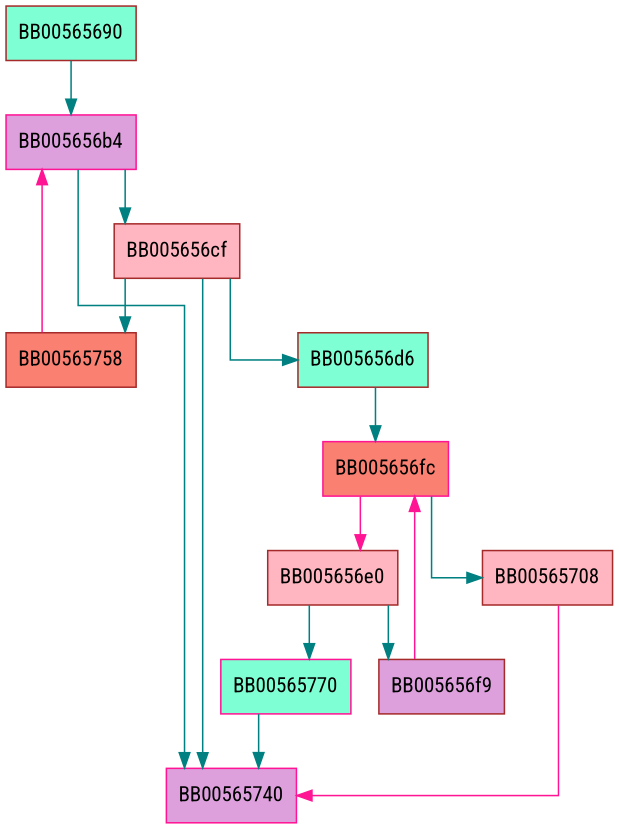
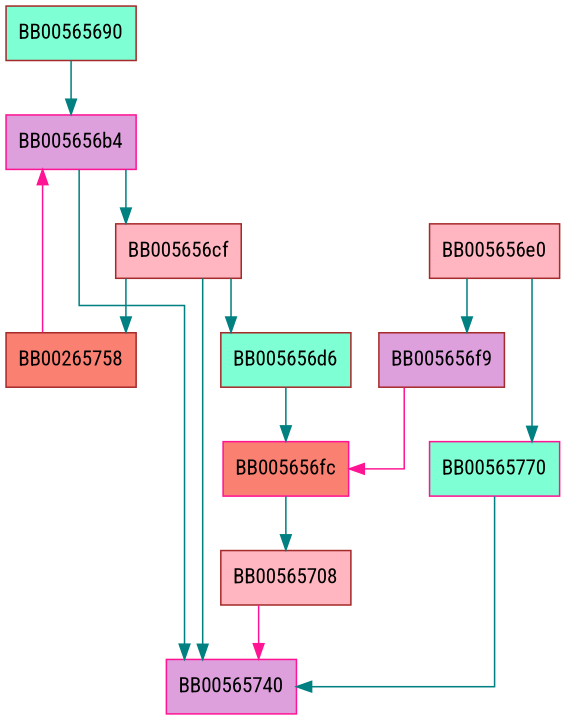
(71, 360) -> (71, 360)
(360, 516) -> none
